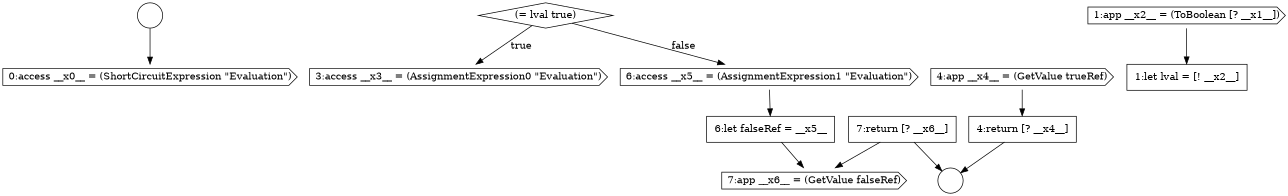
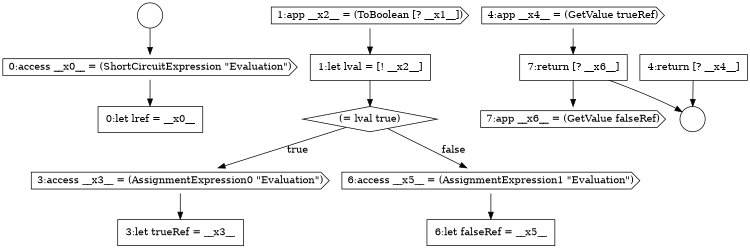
none -> (370, 90)
(1022, 99) -> (573, 38)
none -> (150, 119)
(790, 152) -> none
none -> (180, 232)
